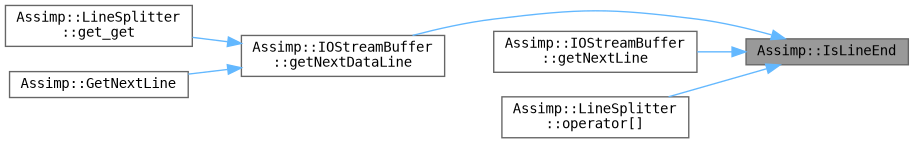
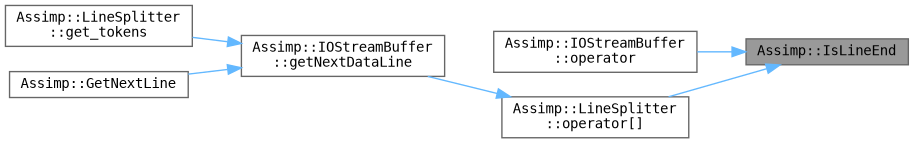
(592, 11) -> (462, 85)
(99, 26) -> (99, 26)
(595, 52) -> (595, 52)
